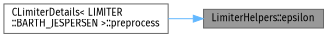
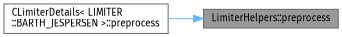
(264, 19) -> (271, 19)
